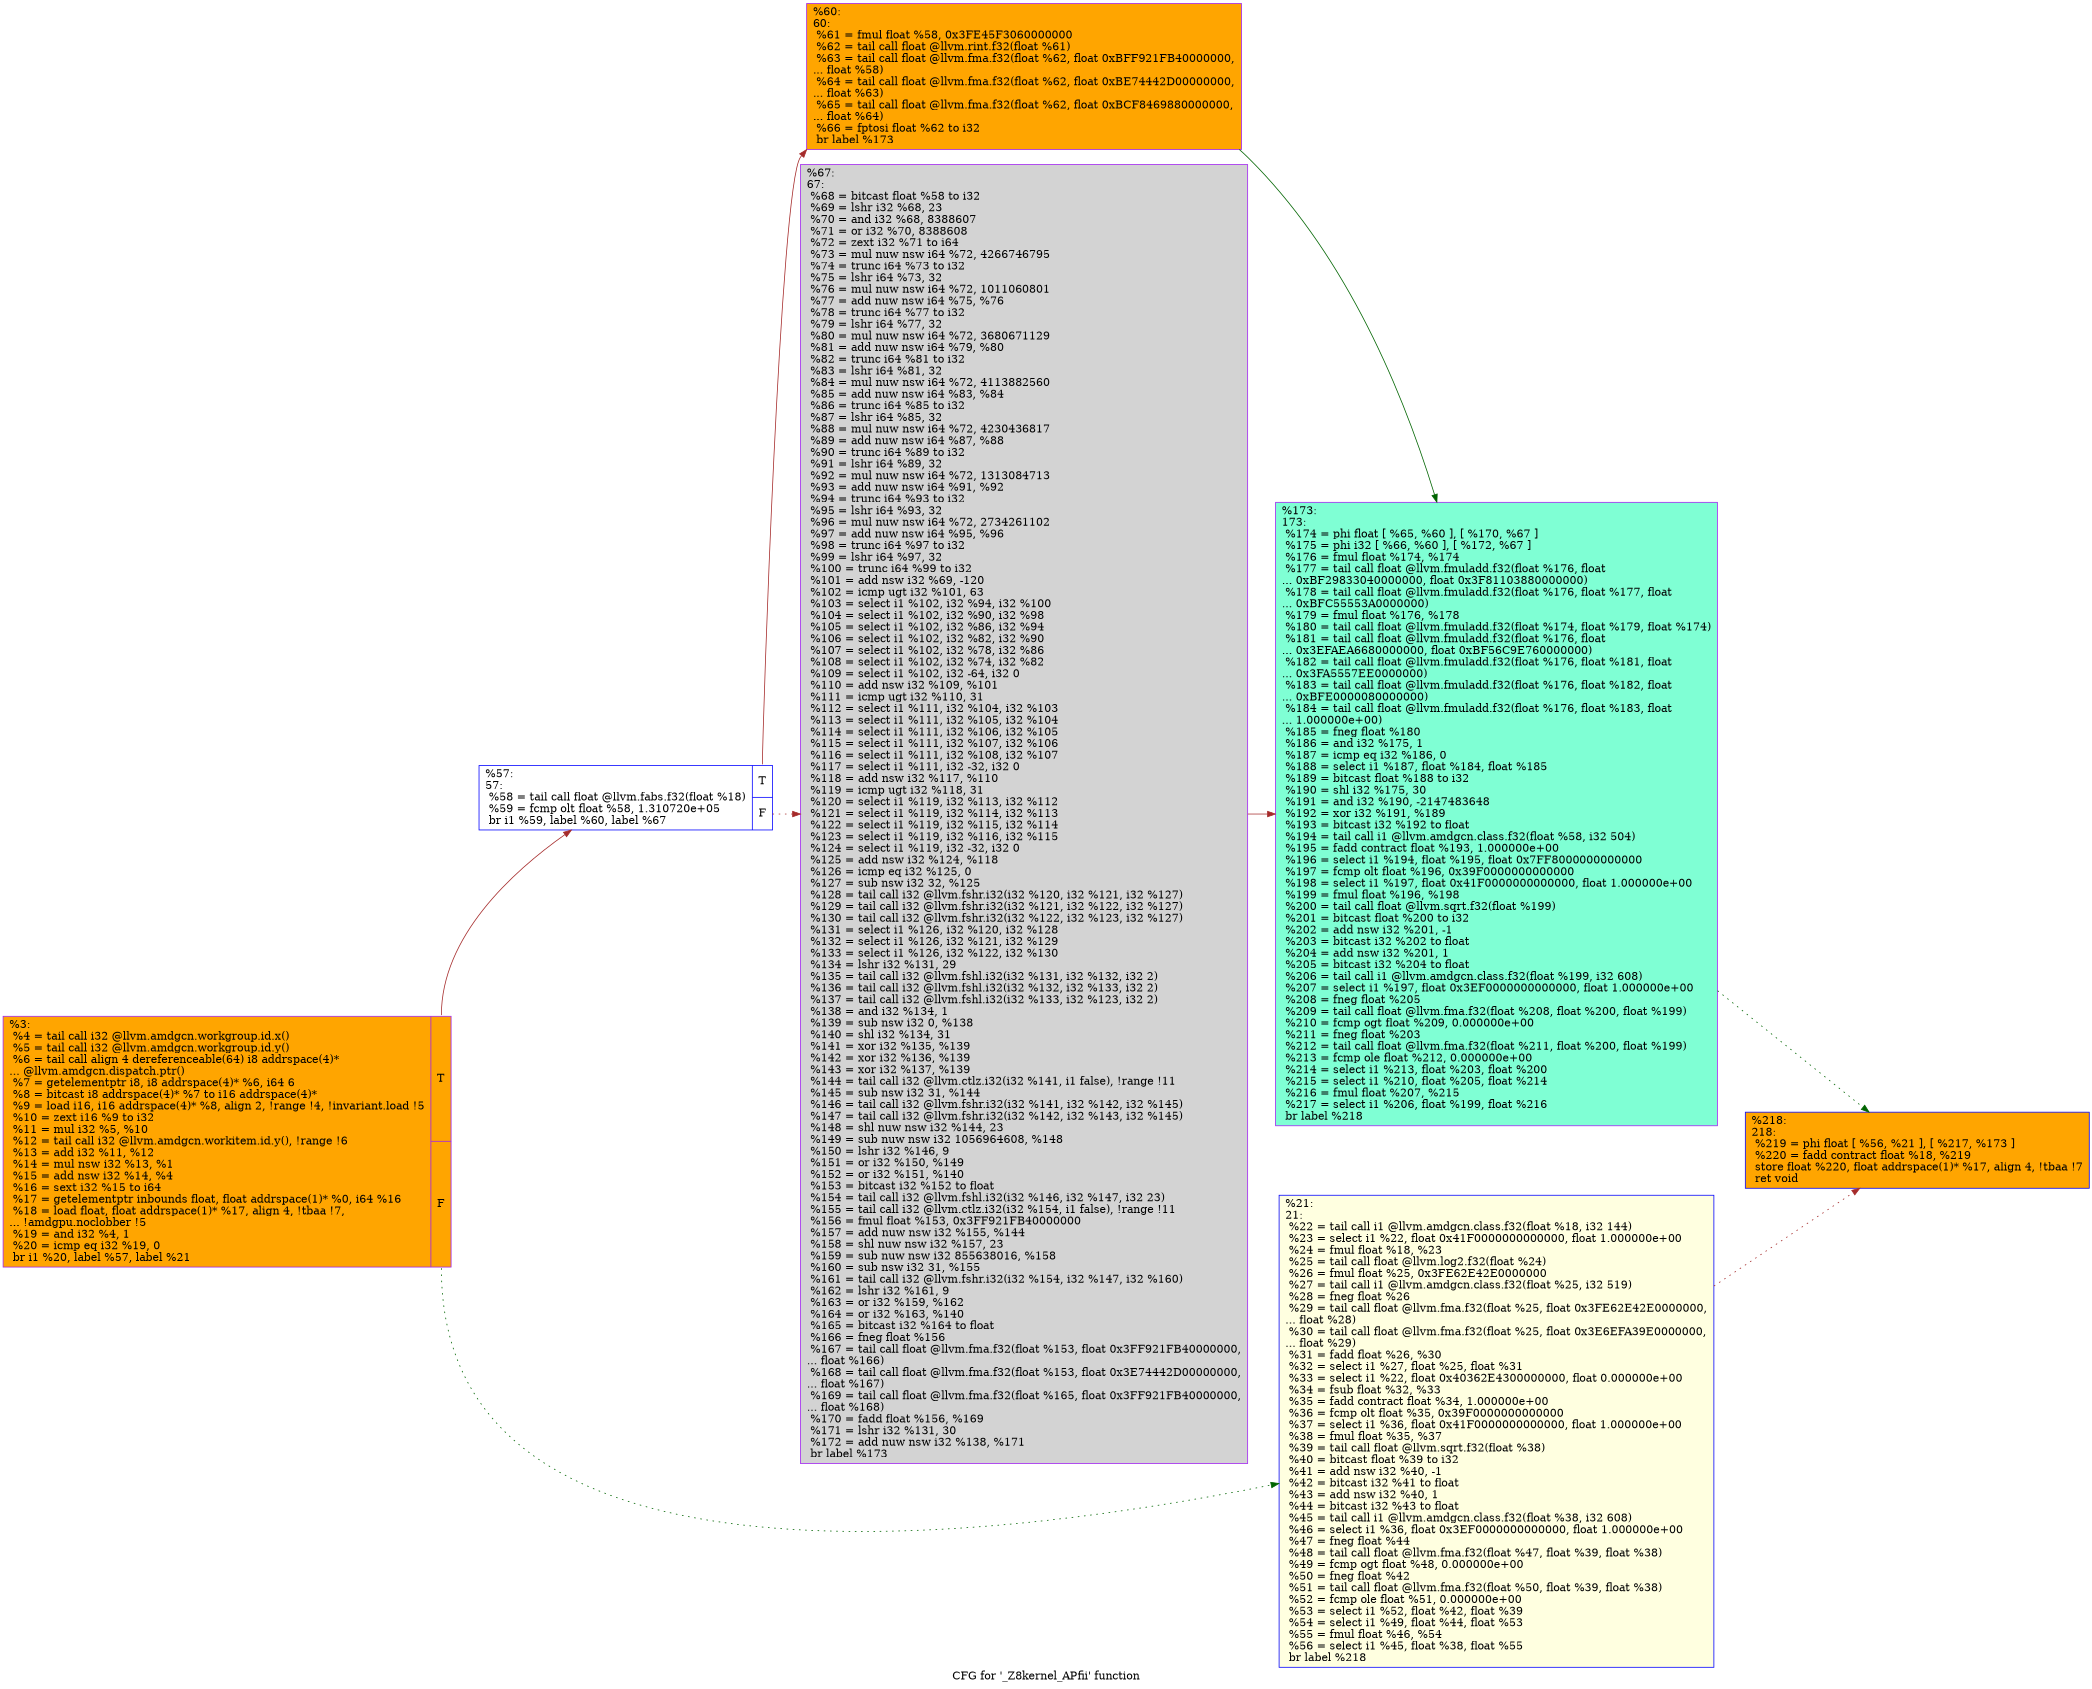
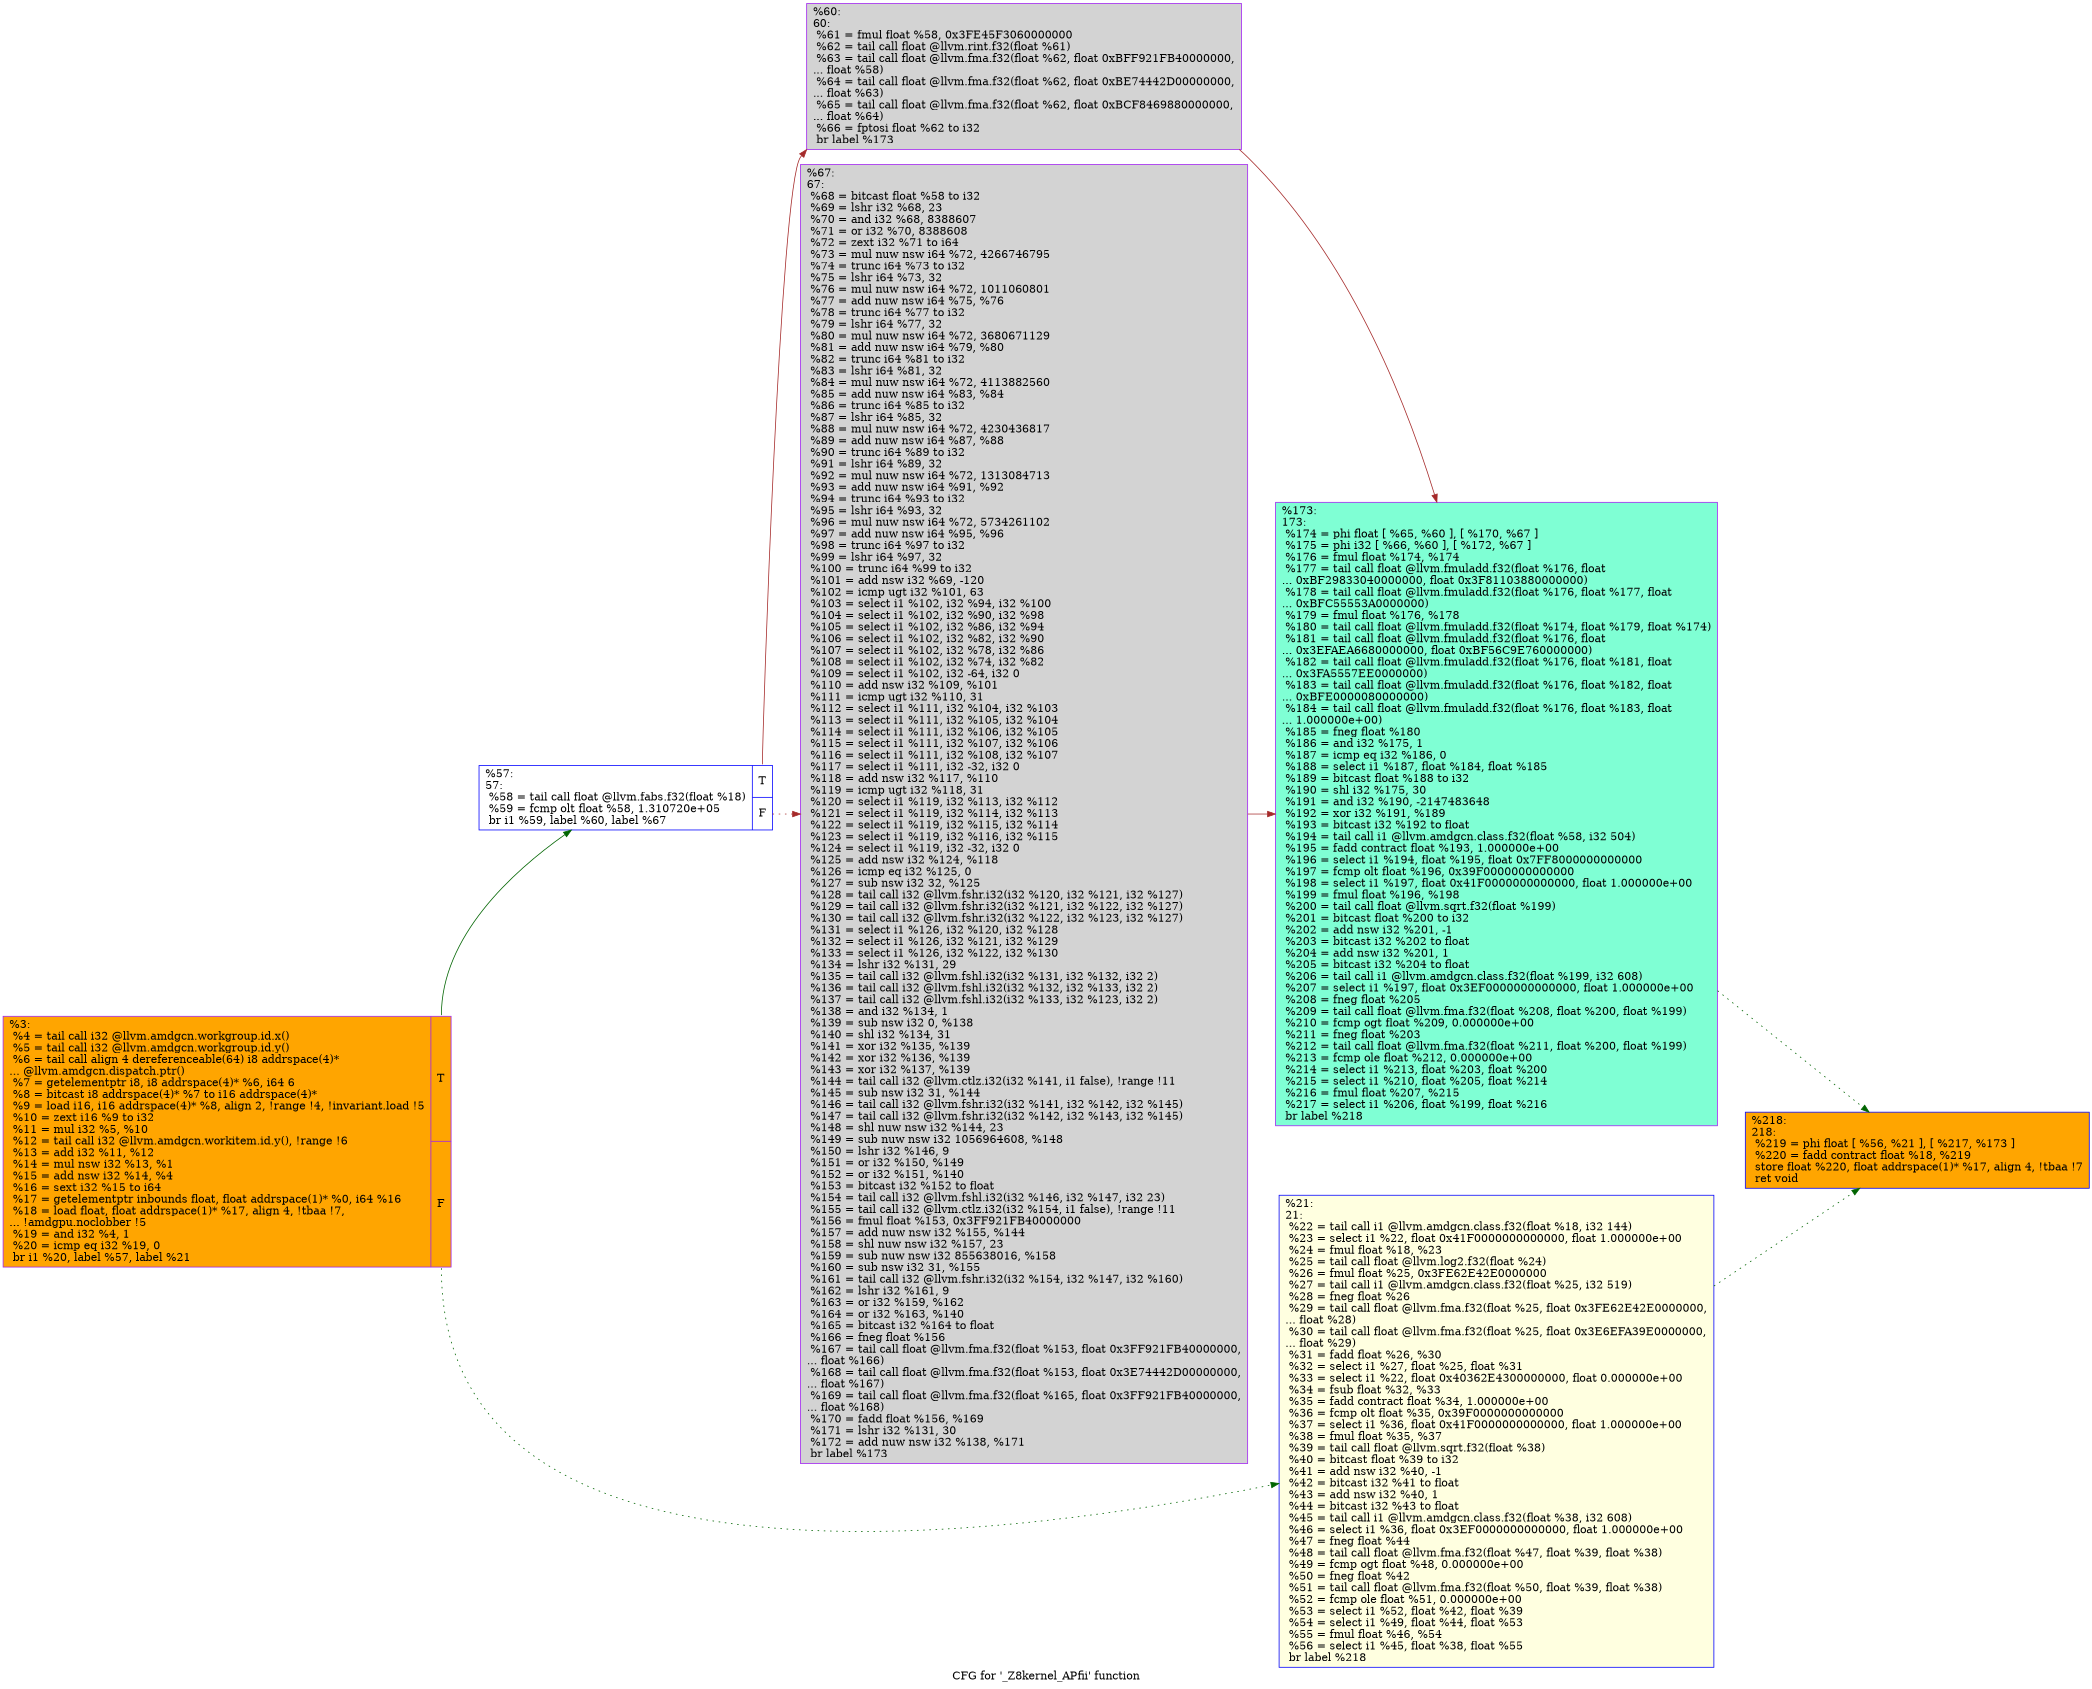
(1024, 76) -> (1024, 76)
(1358, 310) -> (1358, 310)
(929, 523) -> (929, 523)
(482, 911) -> (482, 911)
(1784, 1239) -> (1784, 1239)
